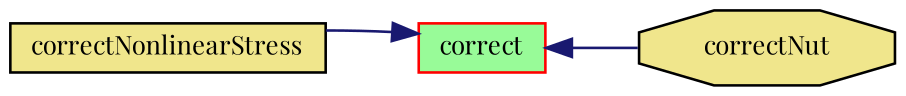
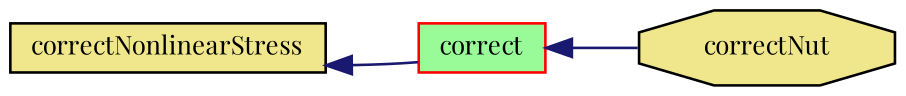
(359, 31) -> (385, 64)
